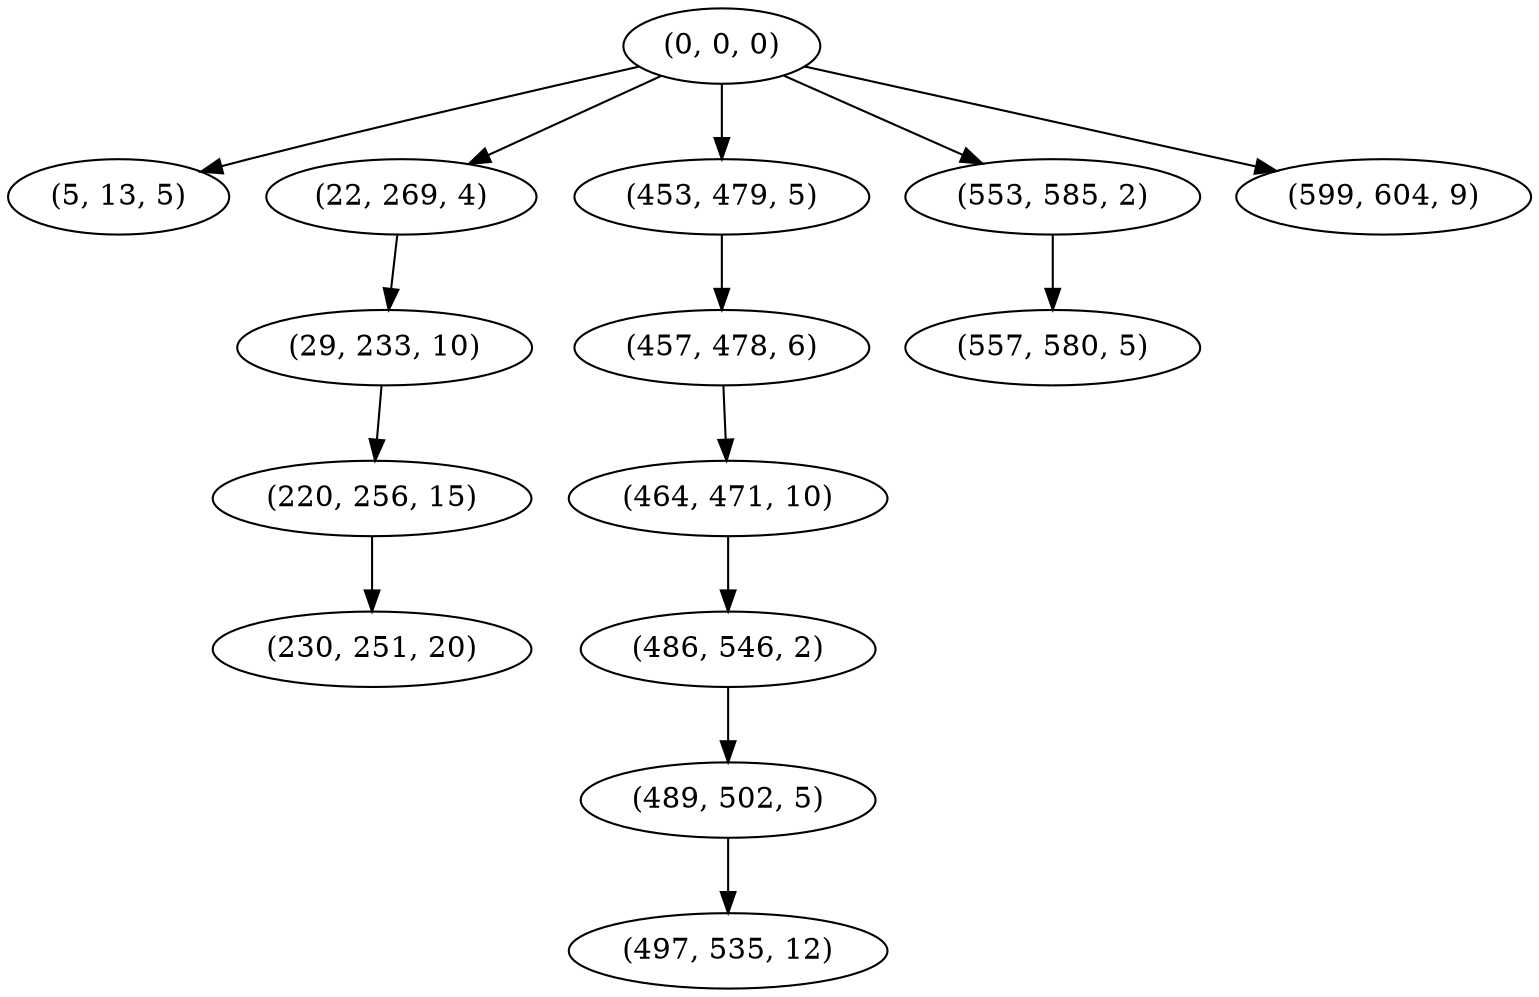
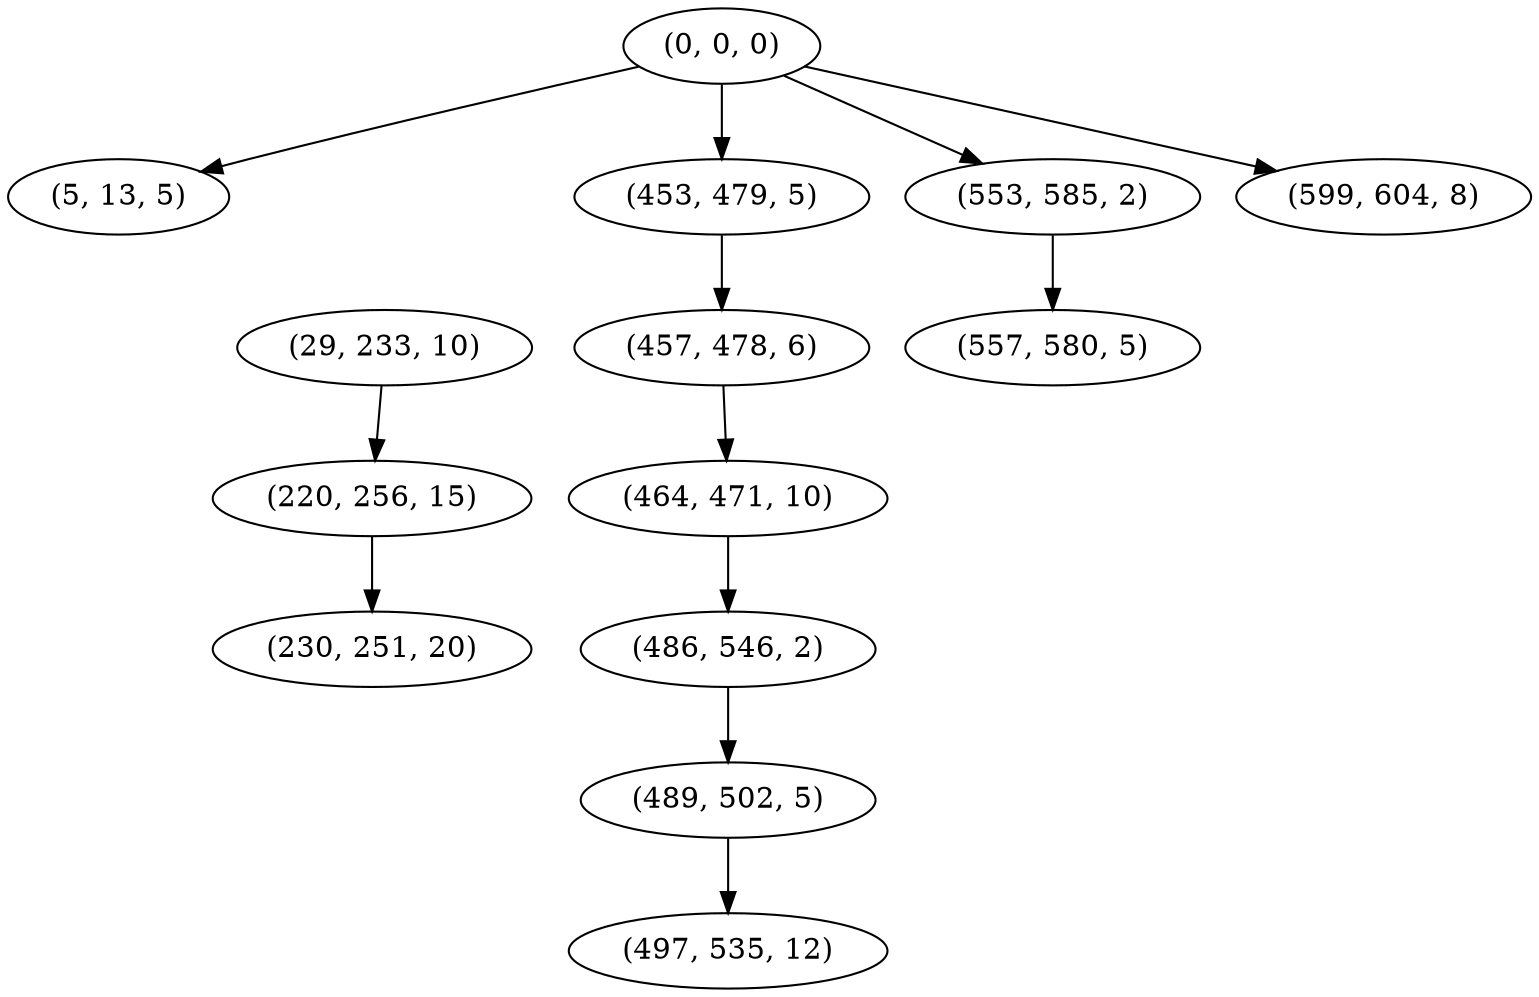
(401, 197) -> none
(1384, 197) -> (1384, 197)
